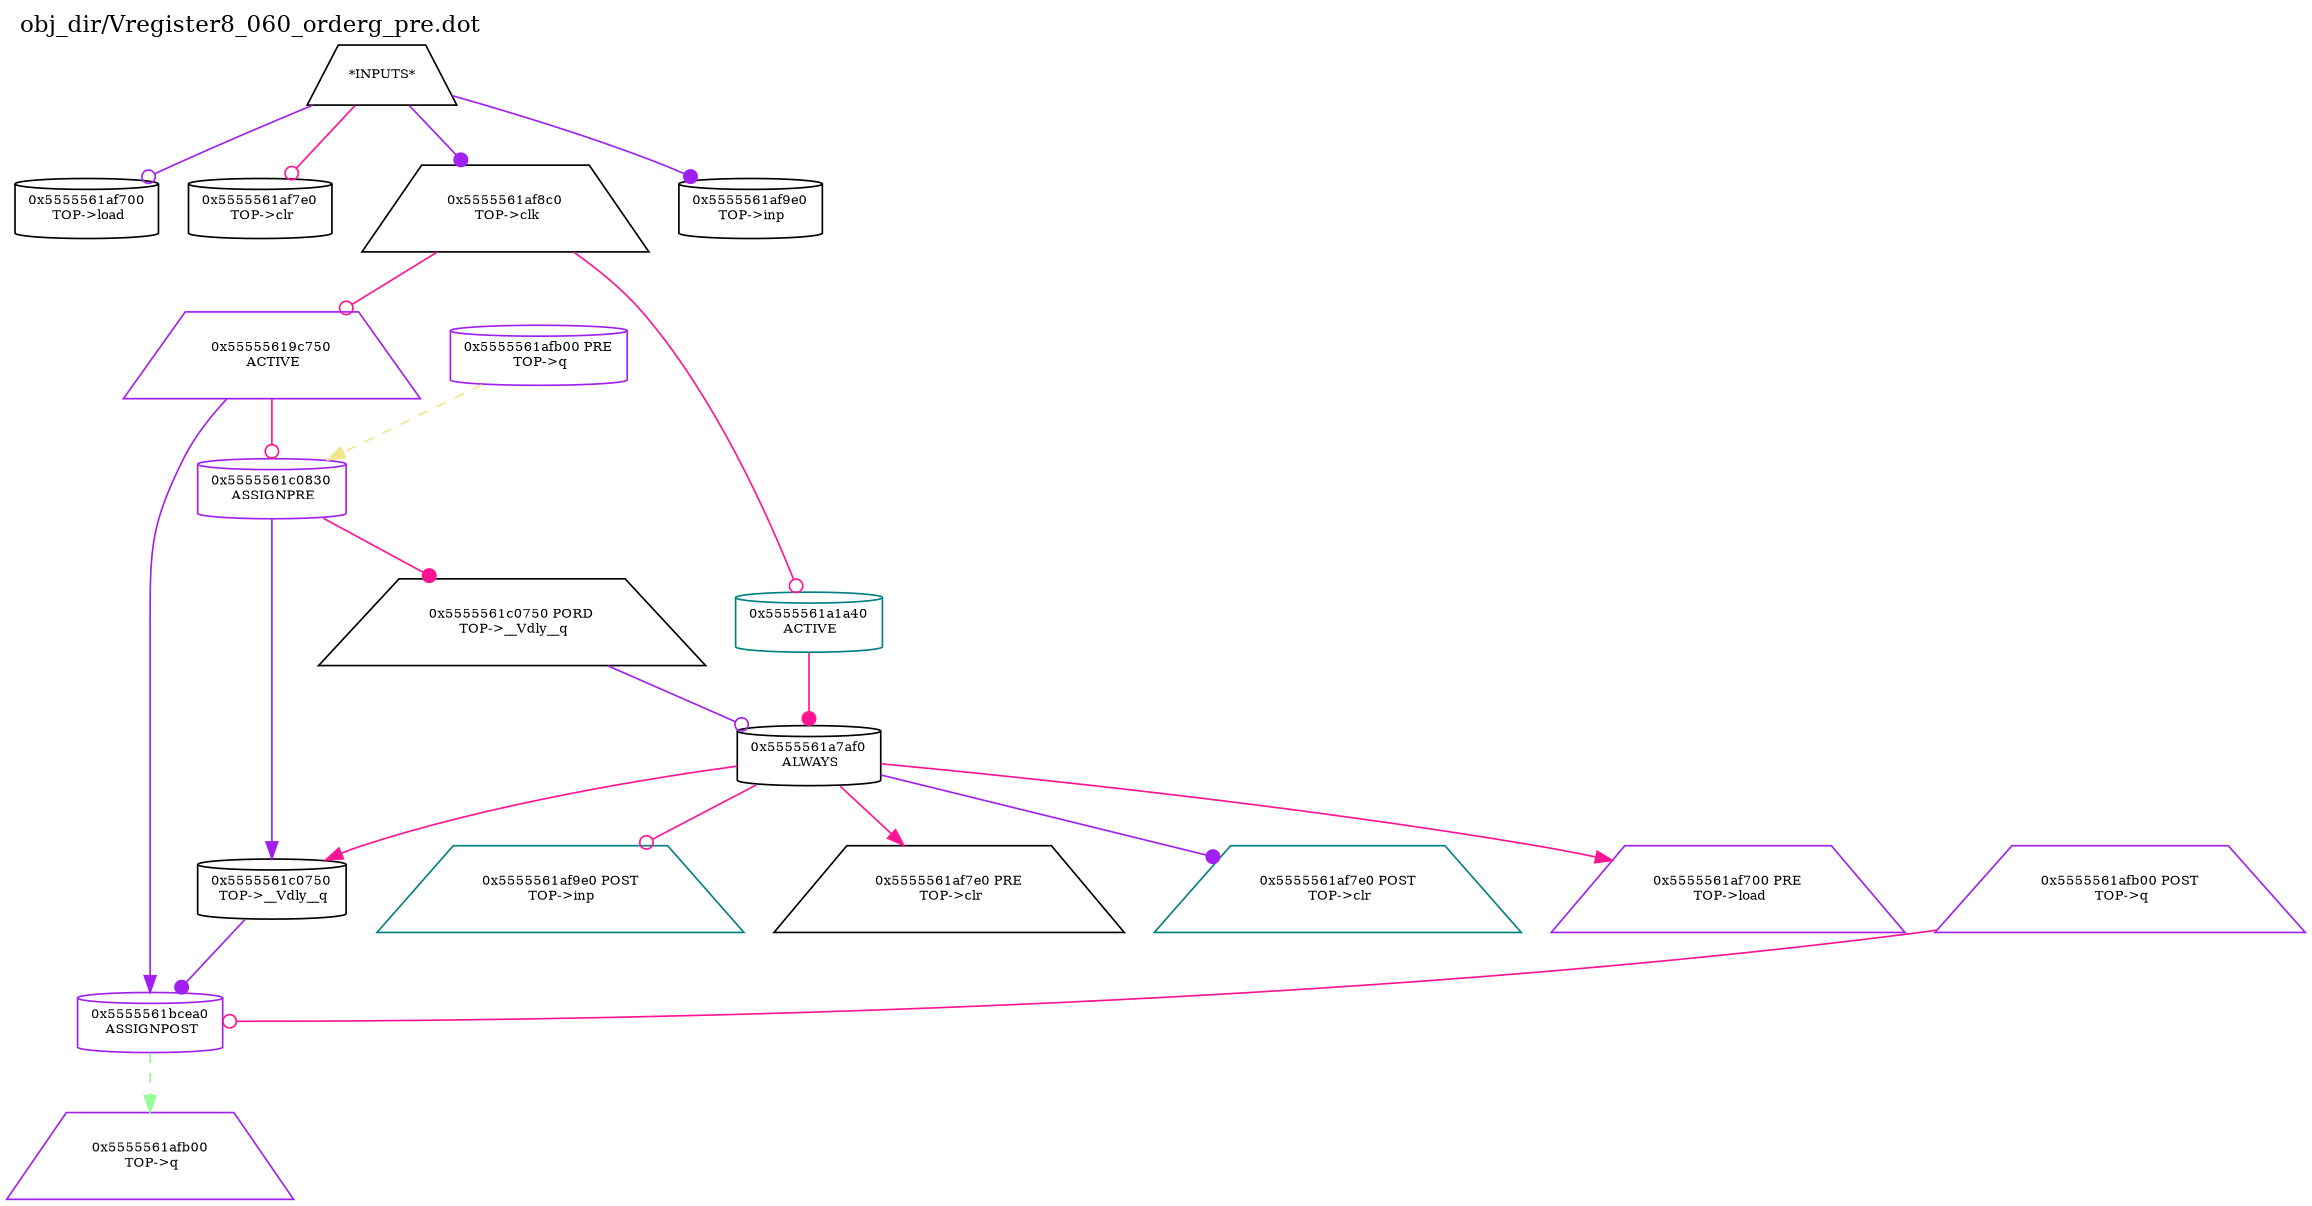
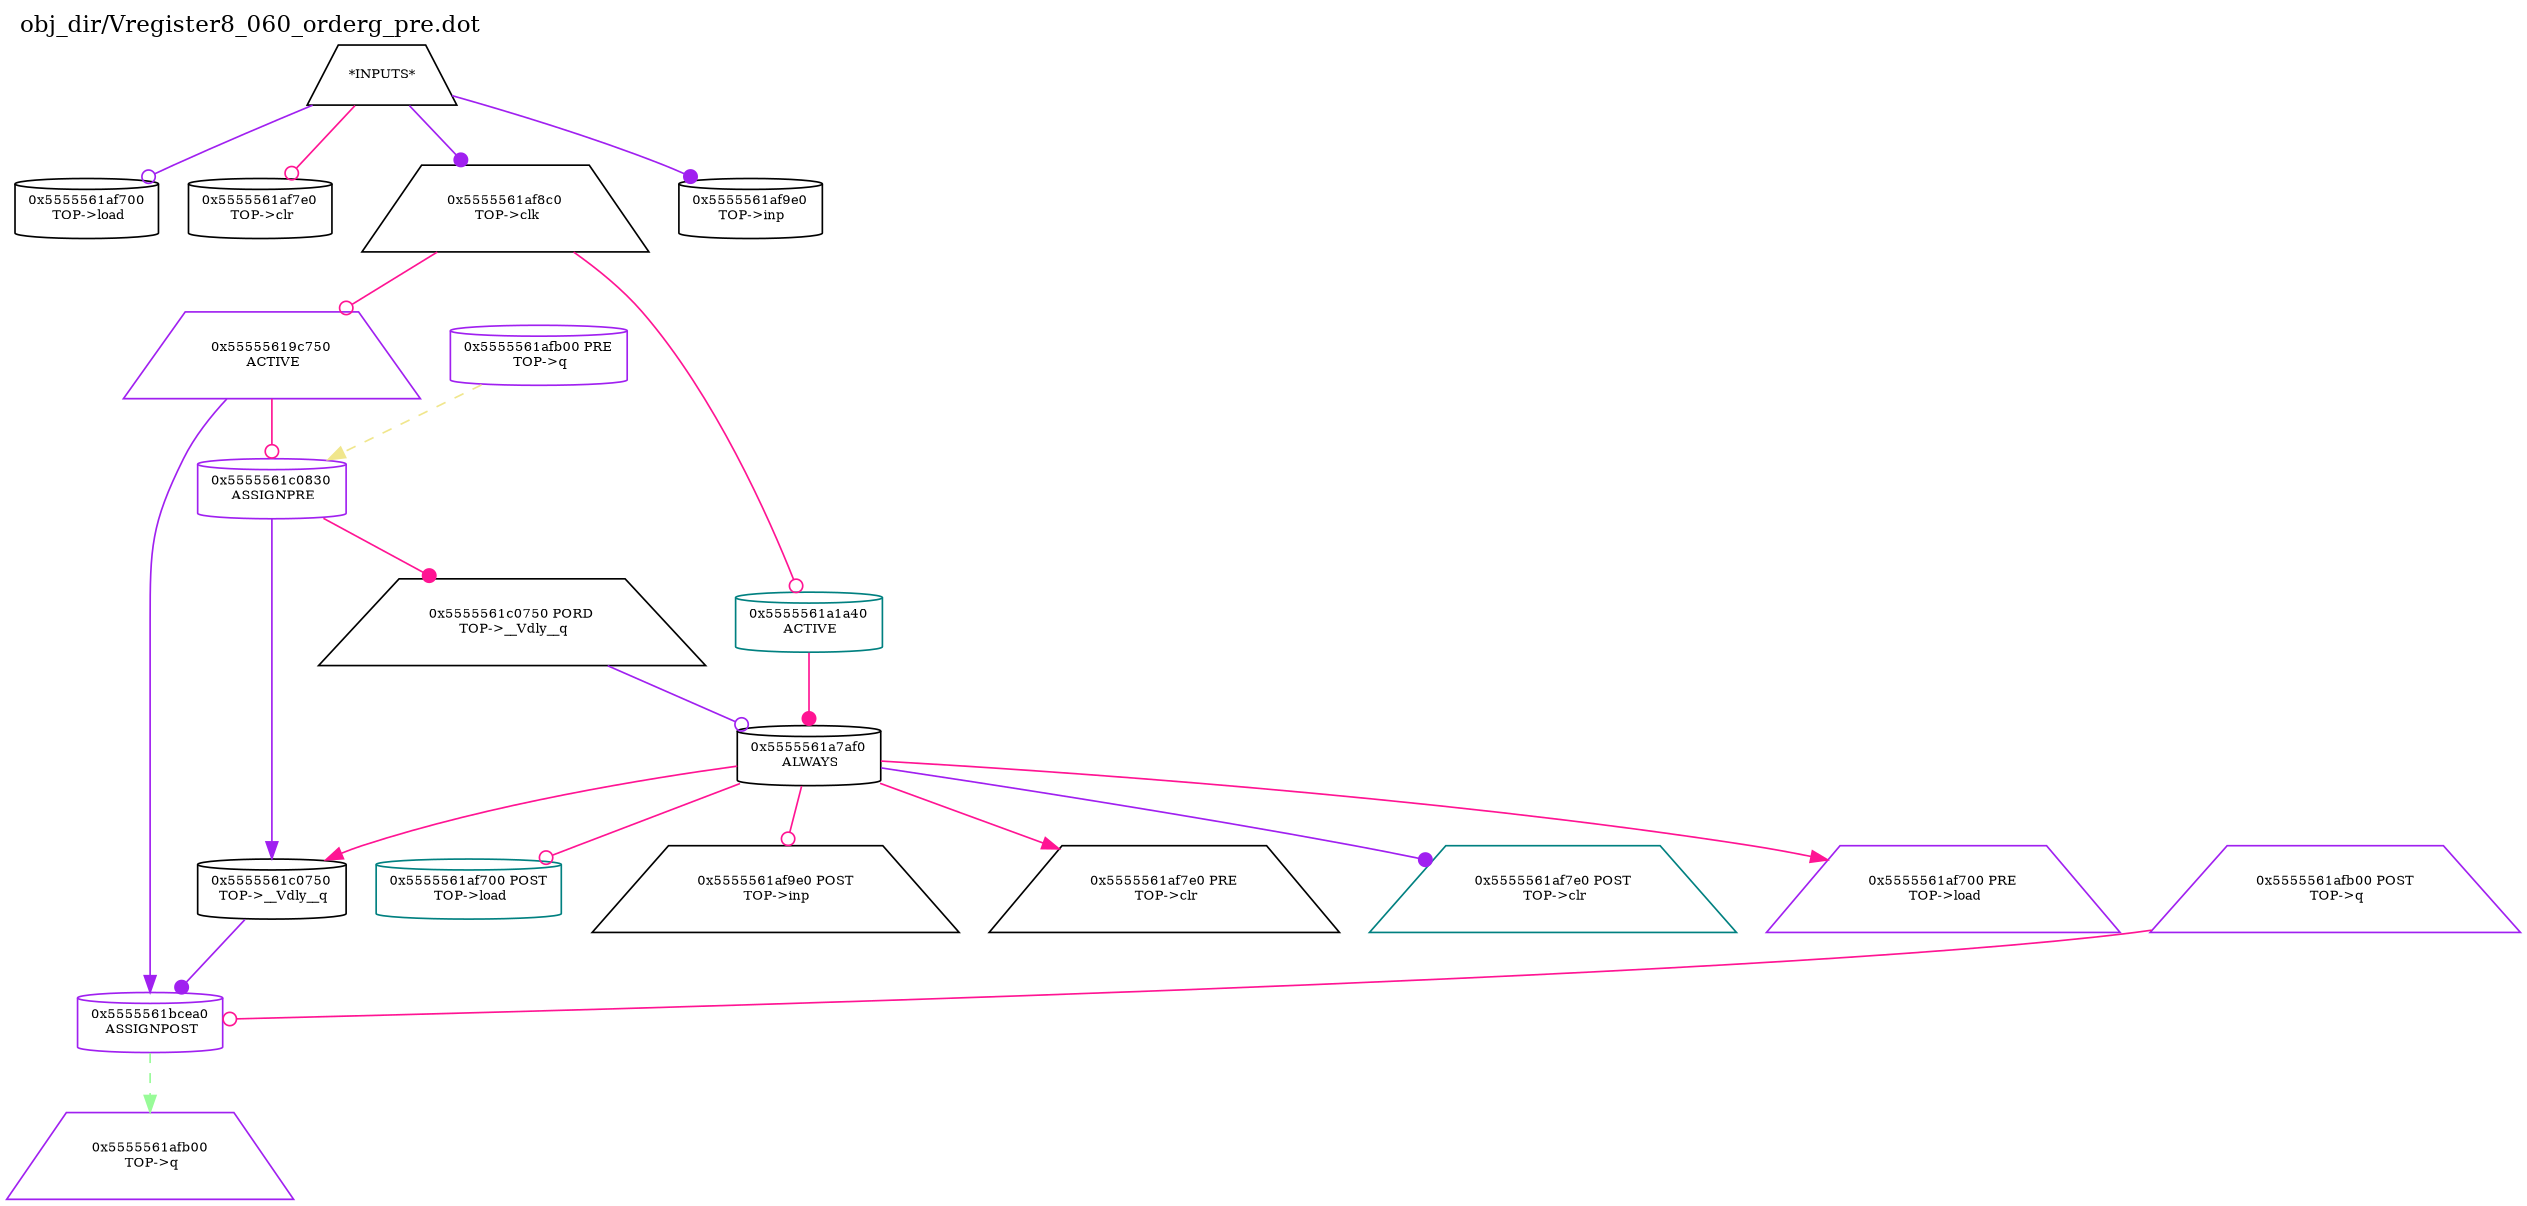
none -> (469, 889)
(560, 889) -> (776, 889)
